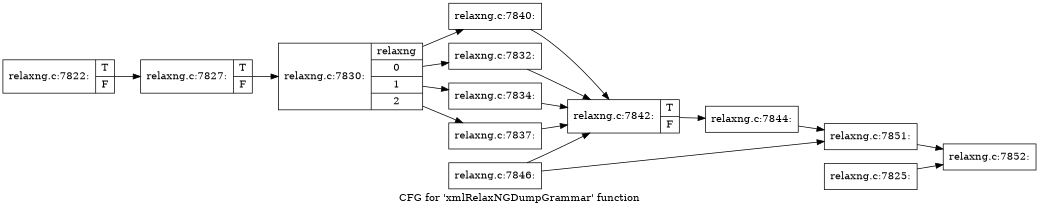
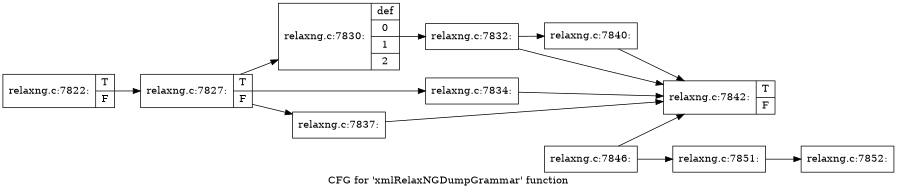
(440, 39) -> (528, 36)
(397, 51) -> (385, 11)
(432, 88) -> (335, 91)
(439, 113) -> (269, 108)
(752, 119) -> none
(871, 177) -> none
